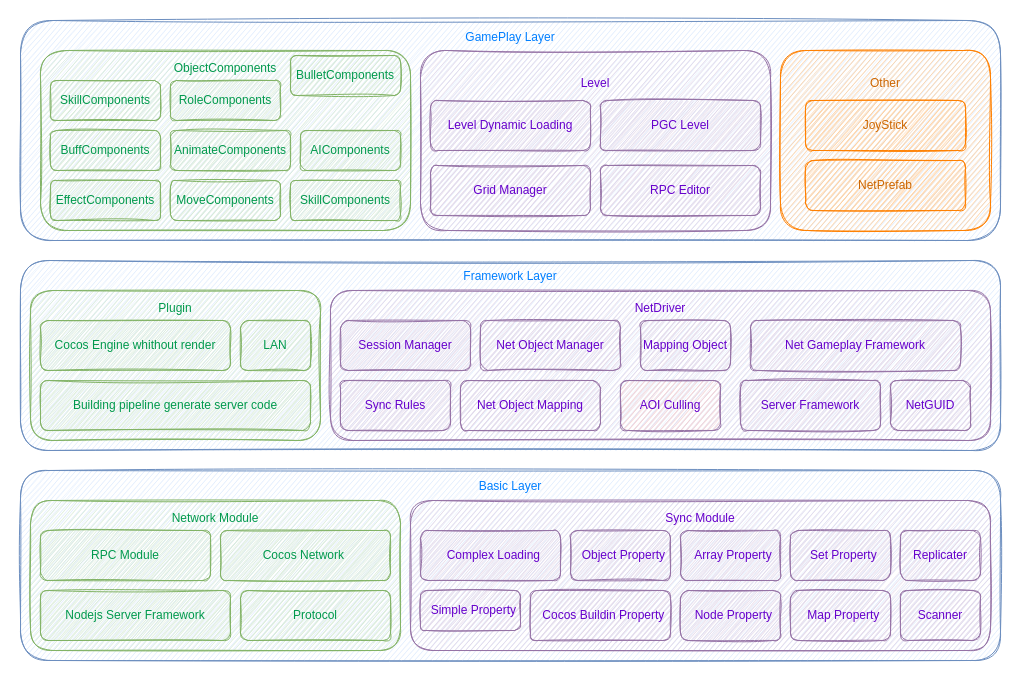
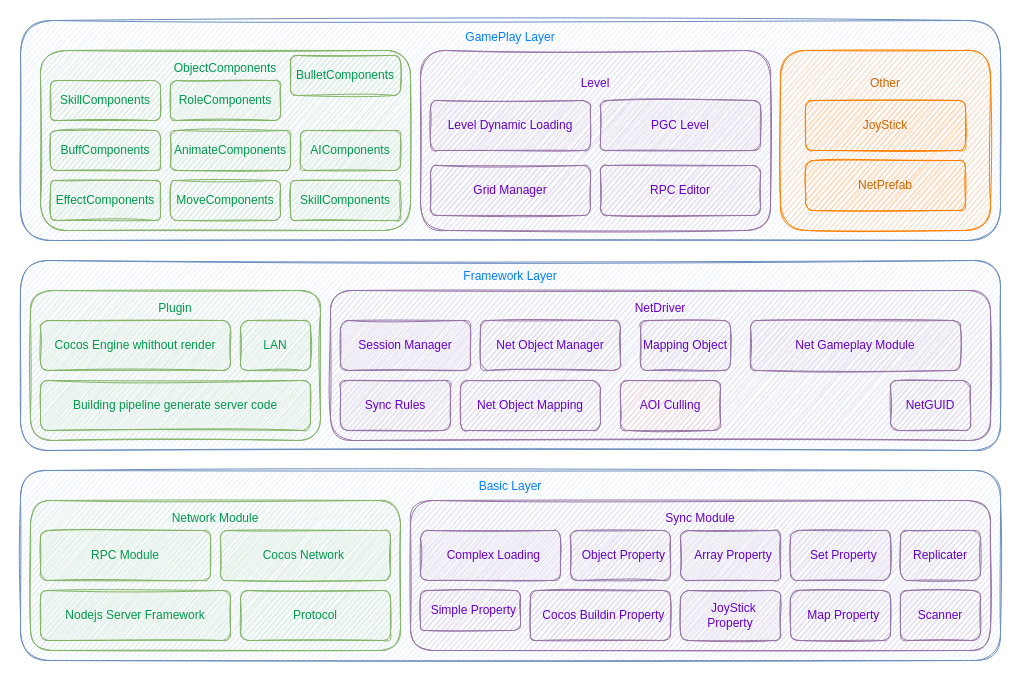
(856, 346) -> (856, 346)
(811, 406) -> none
(731, 616) -> (731, 616)
